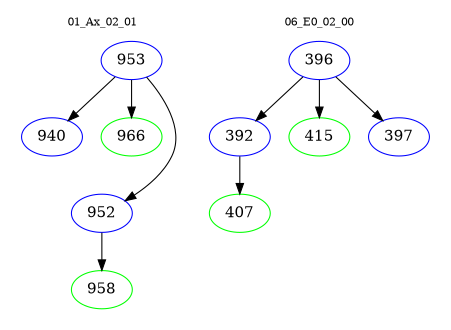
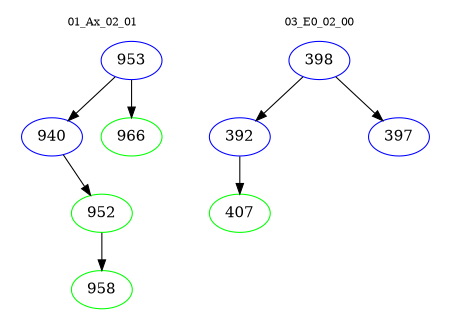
(319, 23) -> (319, 23)
(319, 60) -> (319, 60)
(319, 137) -> none
(176, 140) -> (74, 171)
(102, 213) -> (102, 213)
